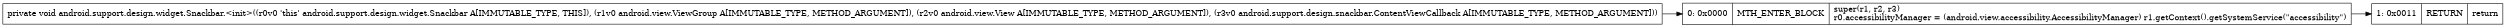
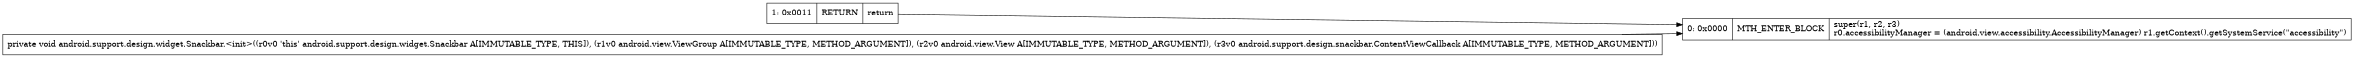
(2359, 14) -> (1287, 19)
